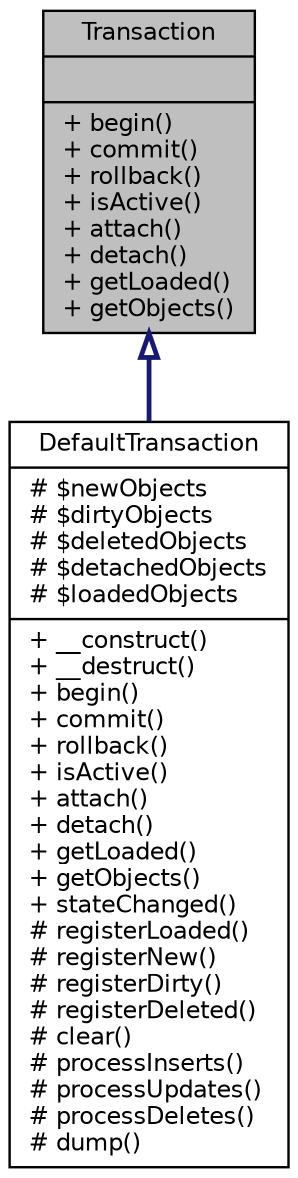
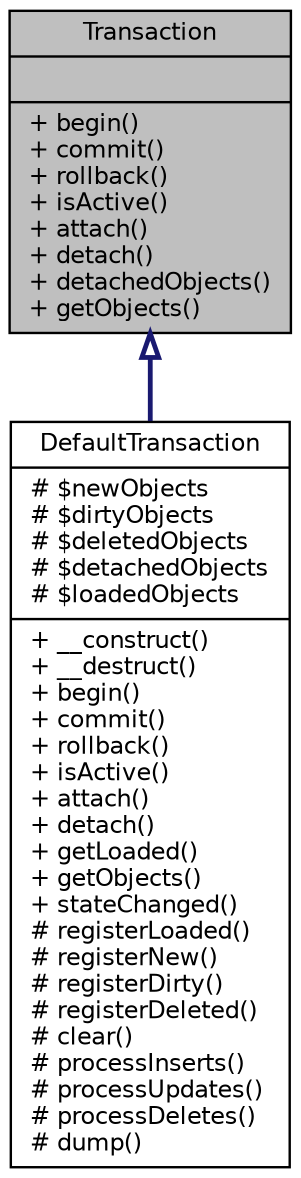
(147, 282) -> (150, 282)
